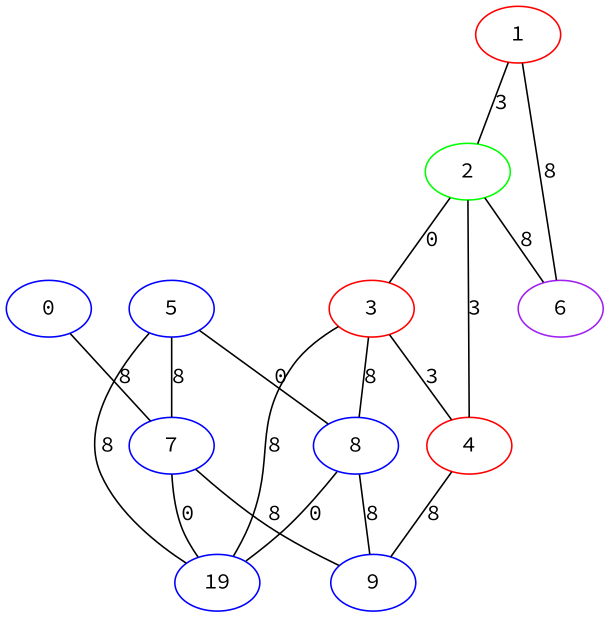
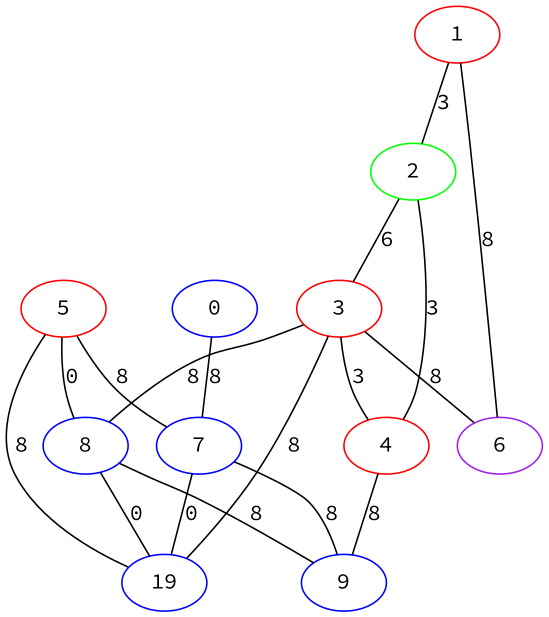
(432, 240) -> (387, 240)
(514, 240) -> (428, 384)
(172, 309) -> (64, 309)
